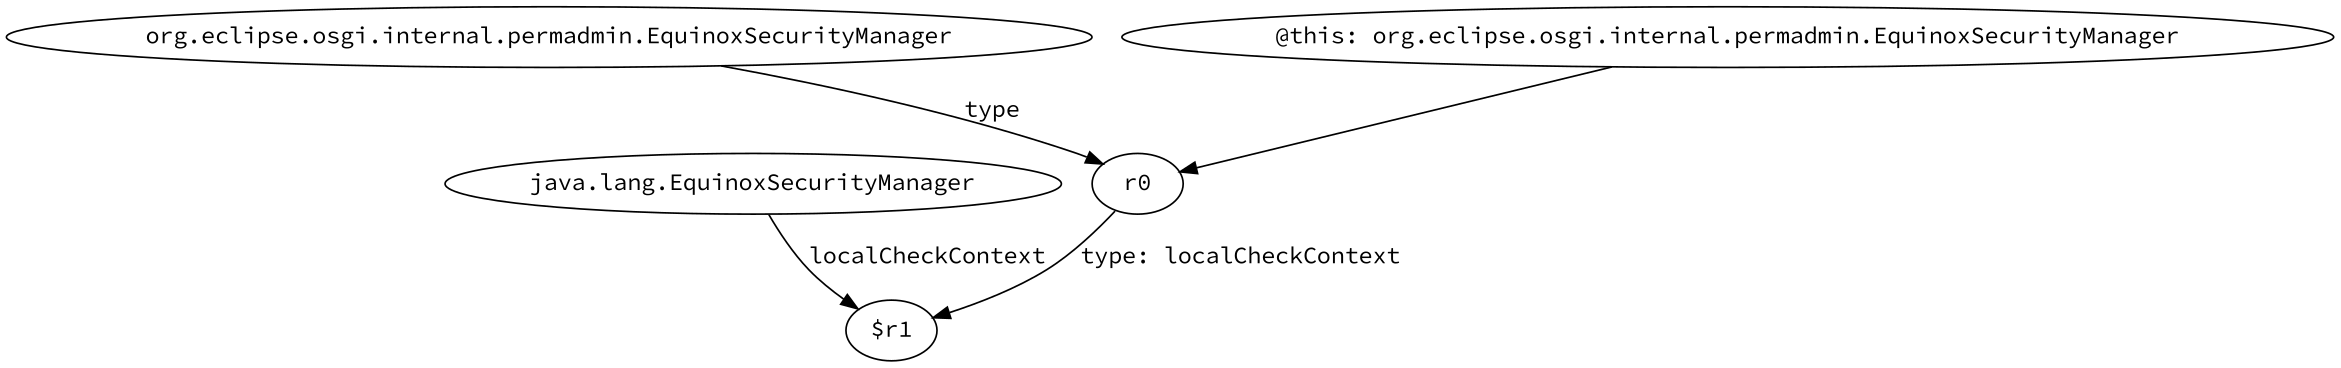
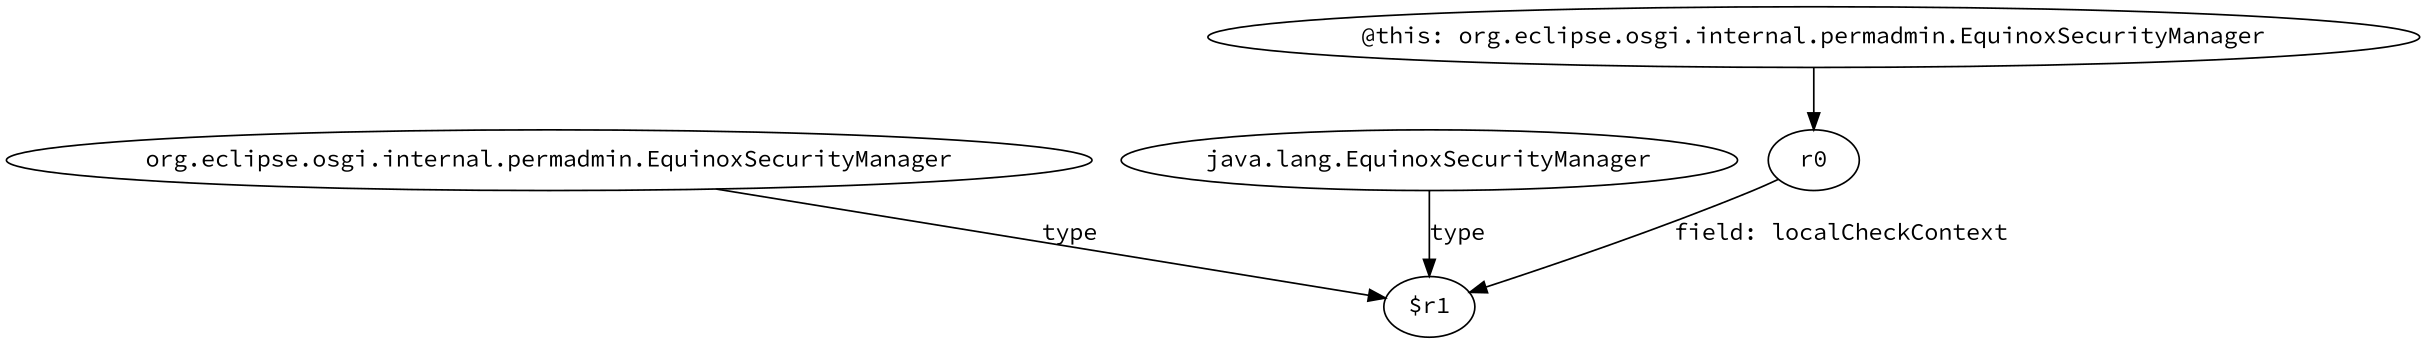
(906, 105) -> (1042, 242)
(928, 257) -> (1458, 234)
(1241, 257) -> (1842, 234)
